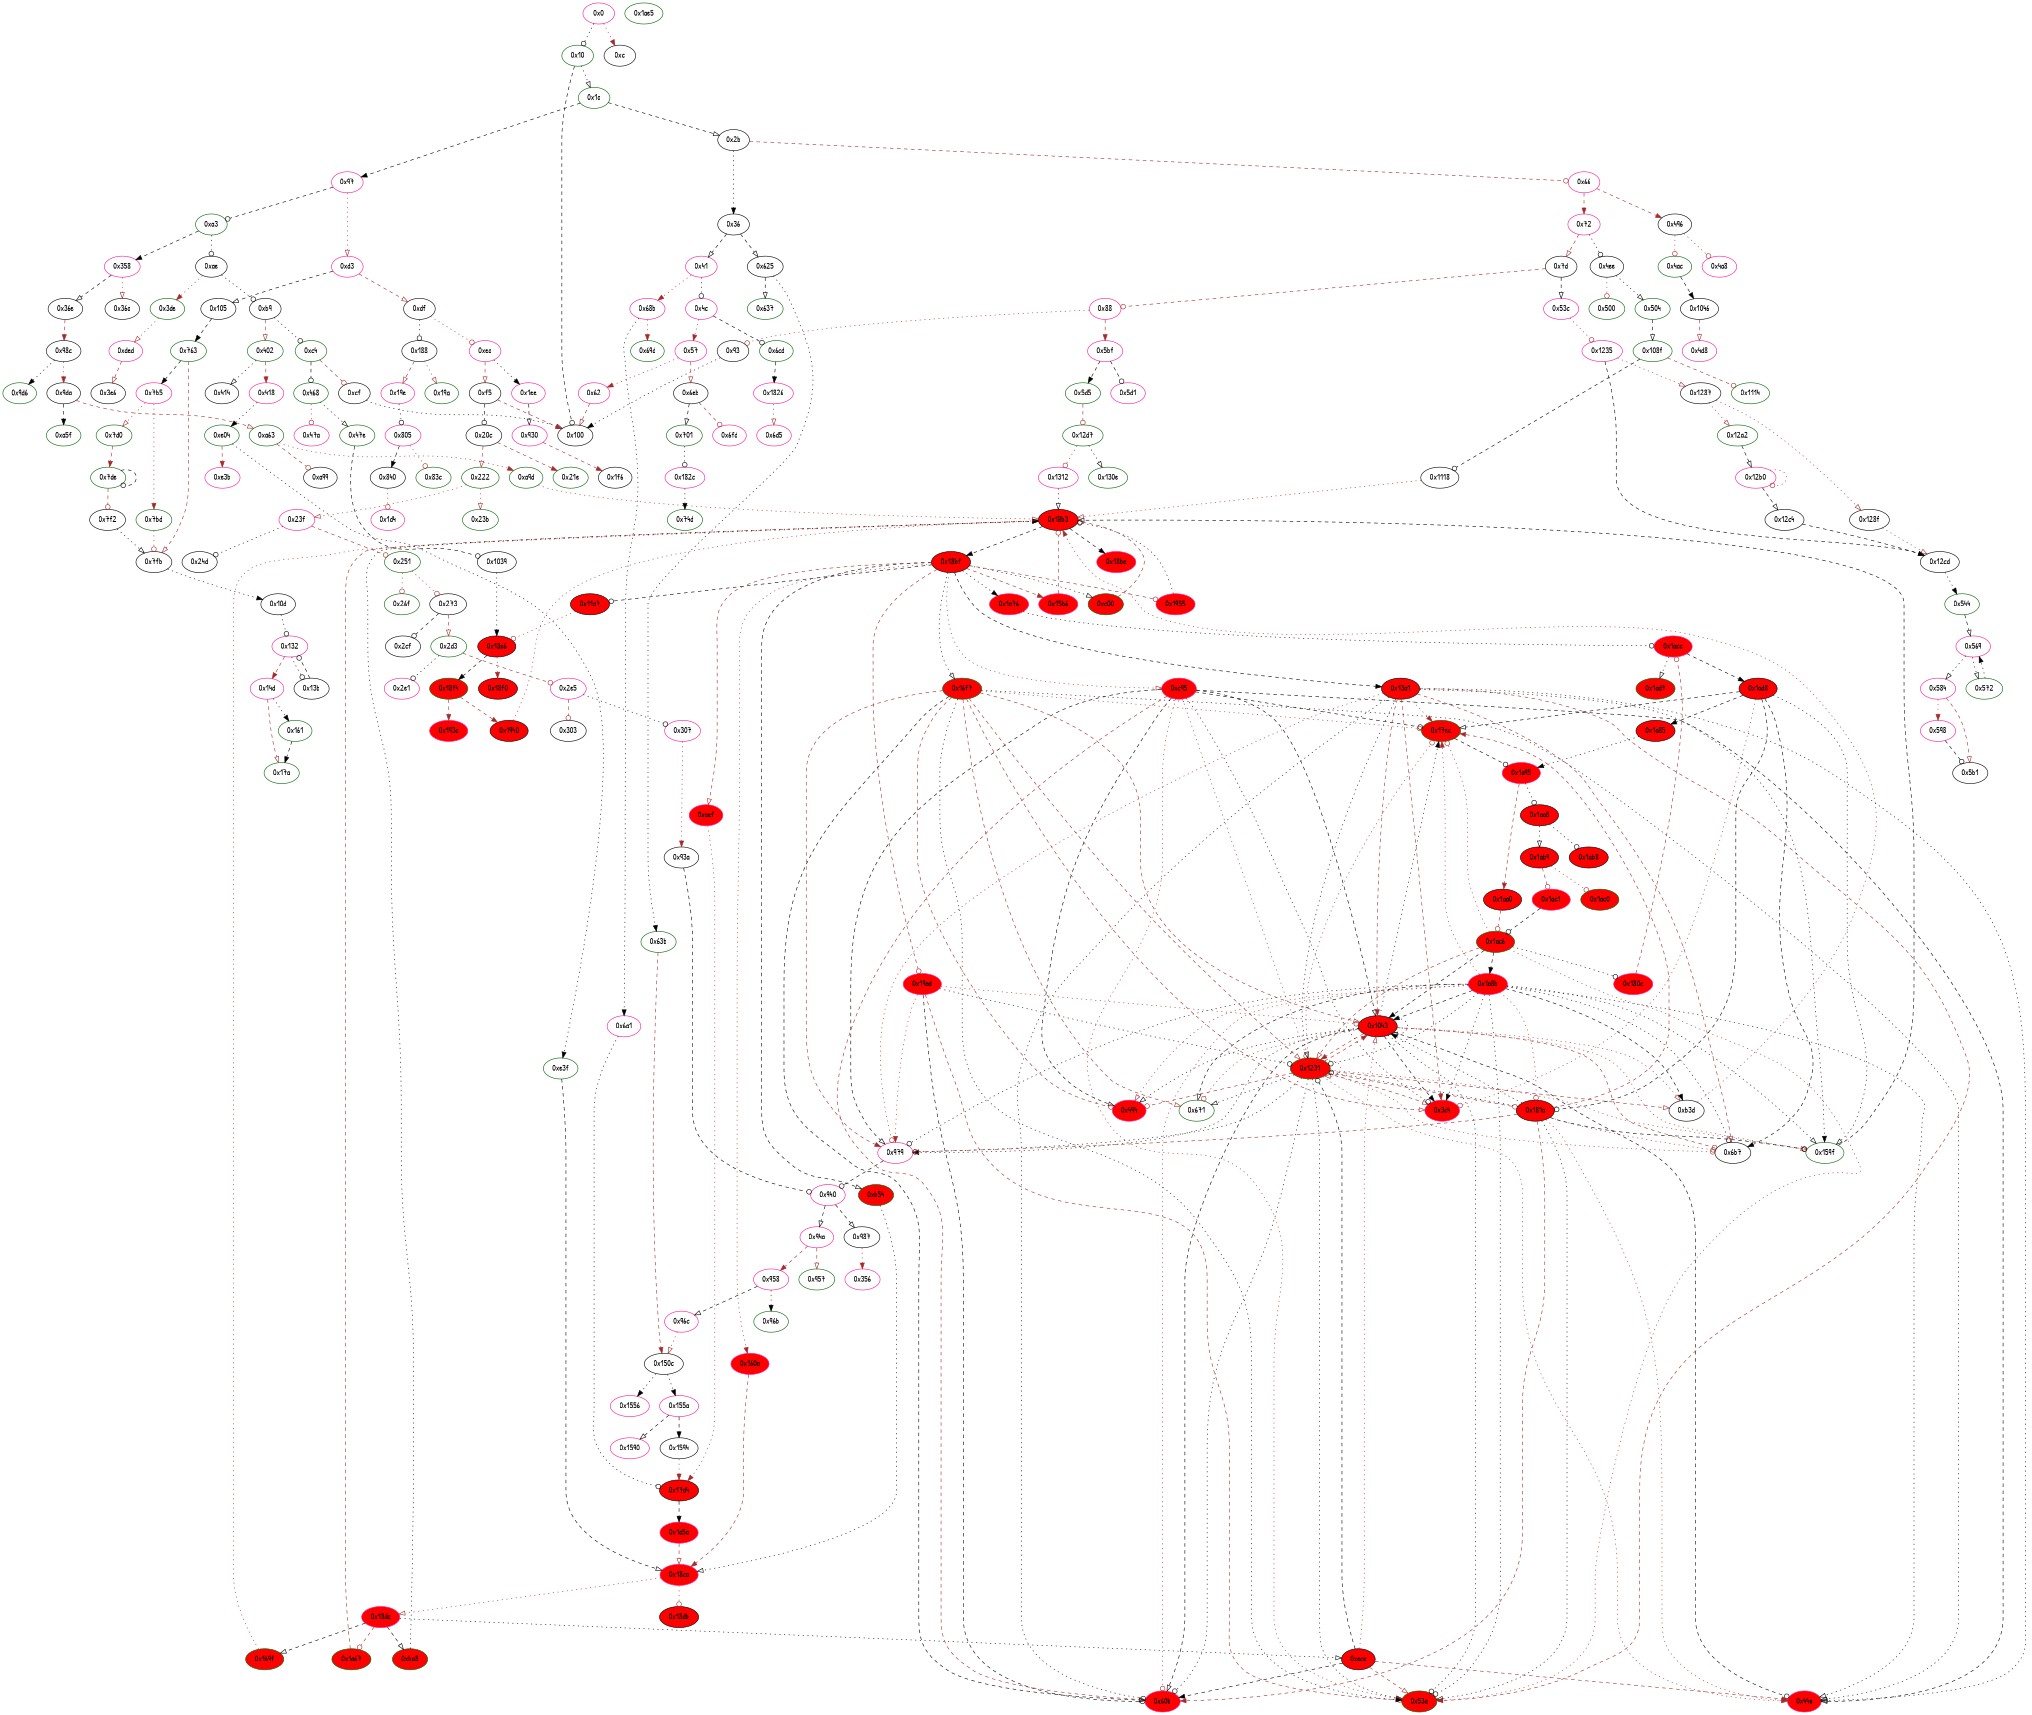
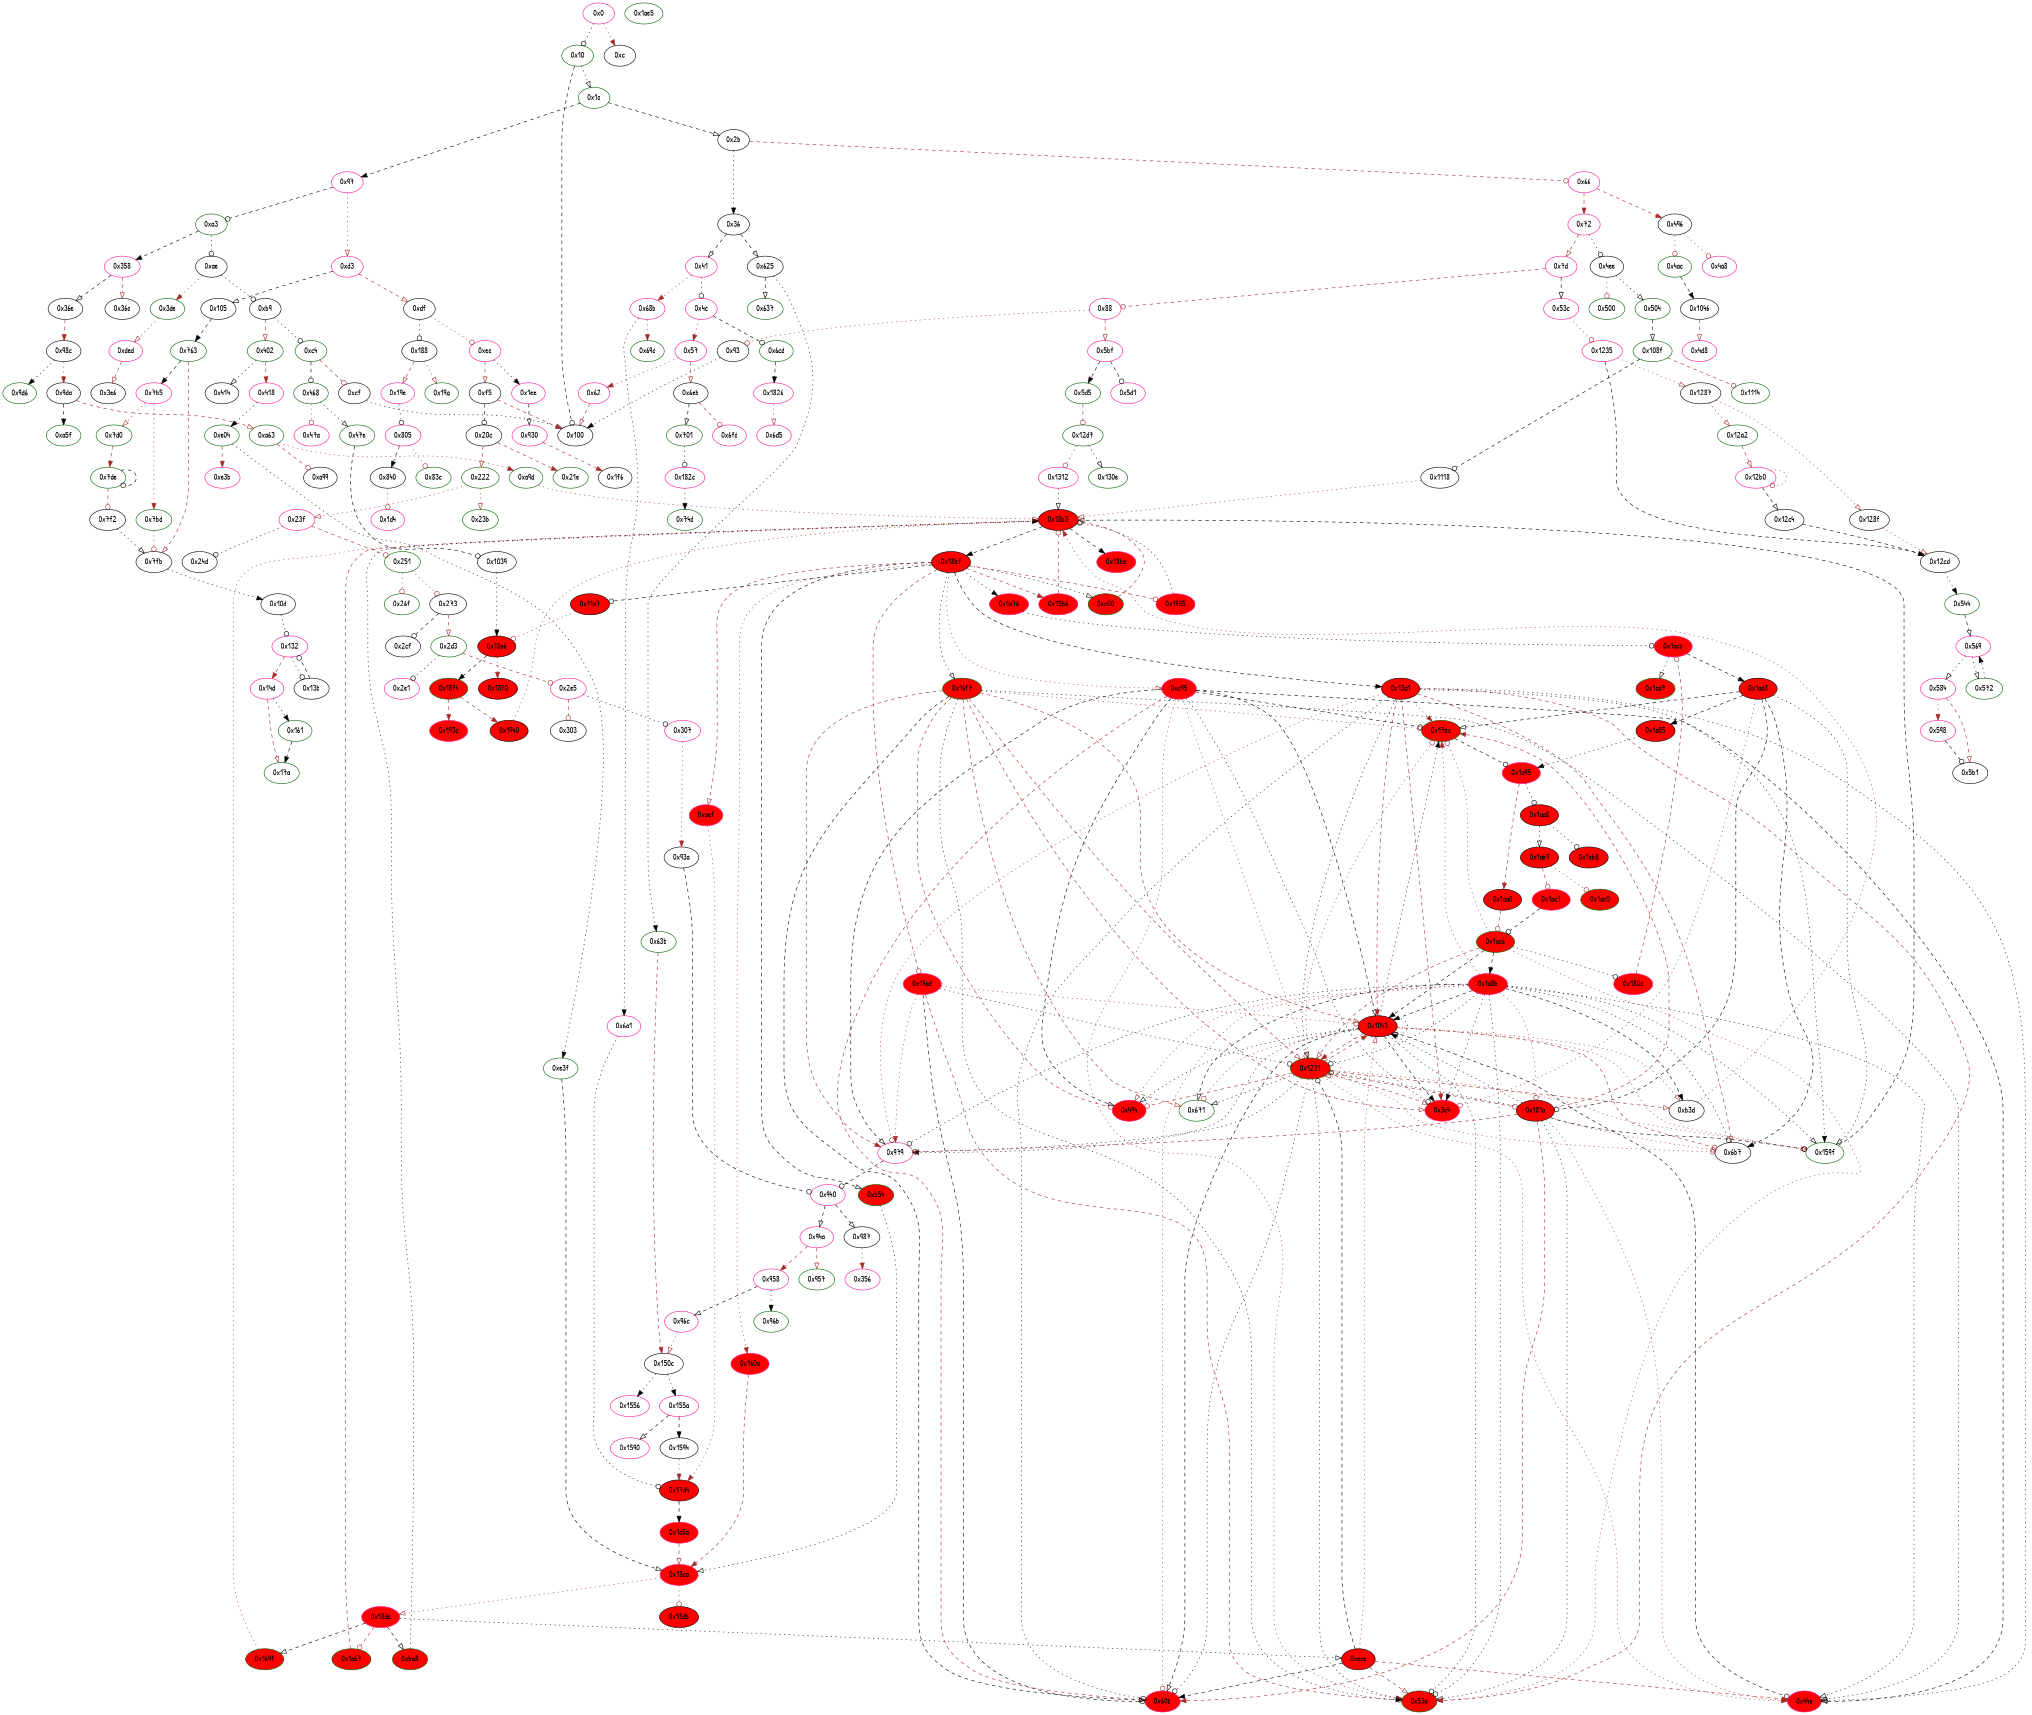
(1561, 267) -> (1561, 267)
(122, 285) -> (122, 285)
(1105, 327) -> (1105, 327)
(1745, 454) -> (1745, 454)
